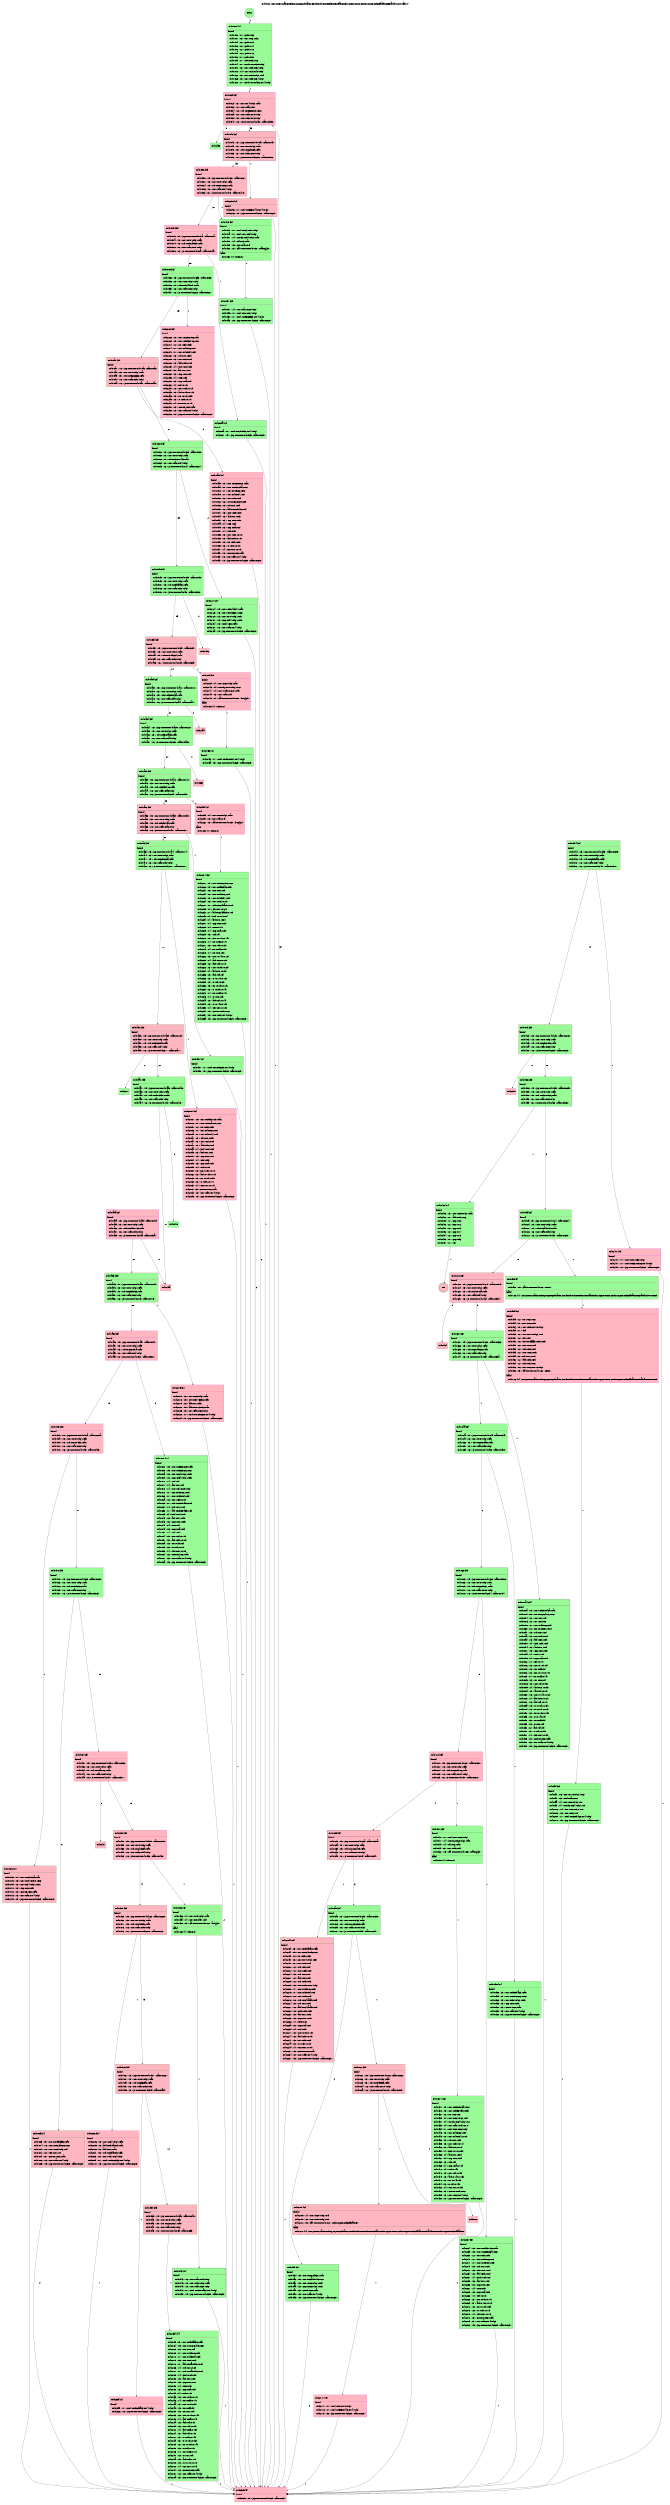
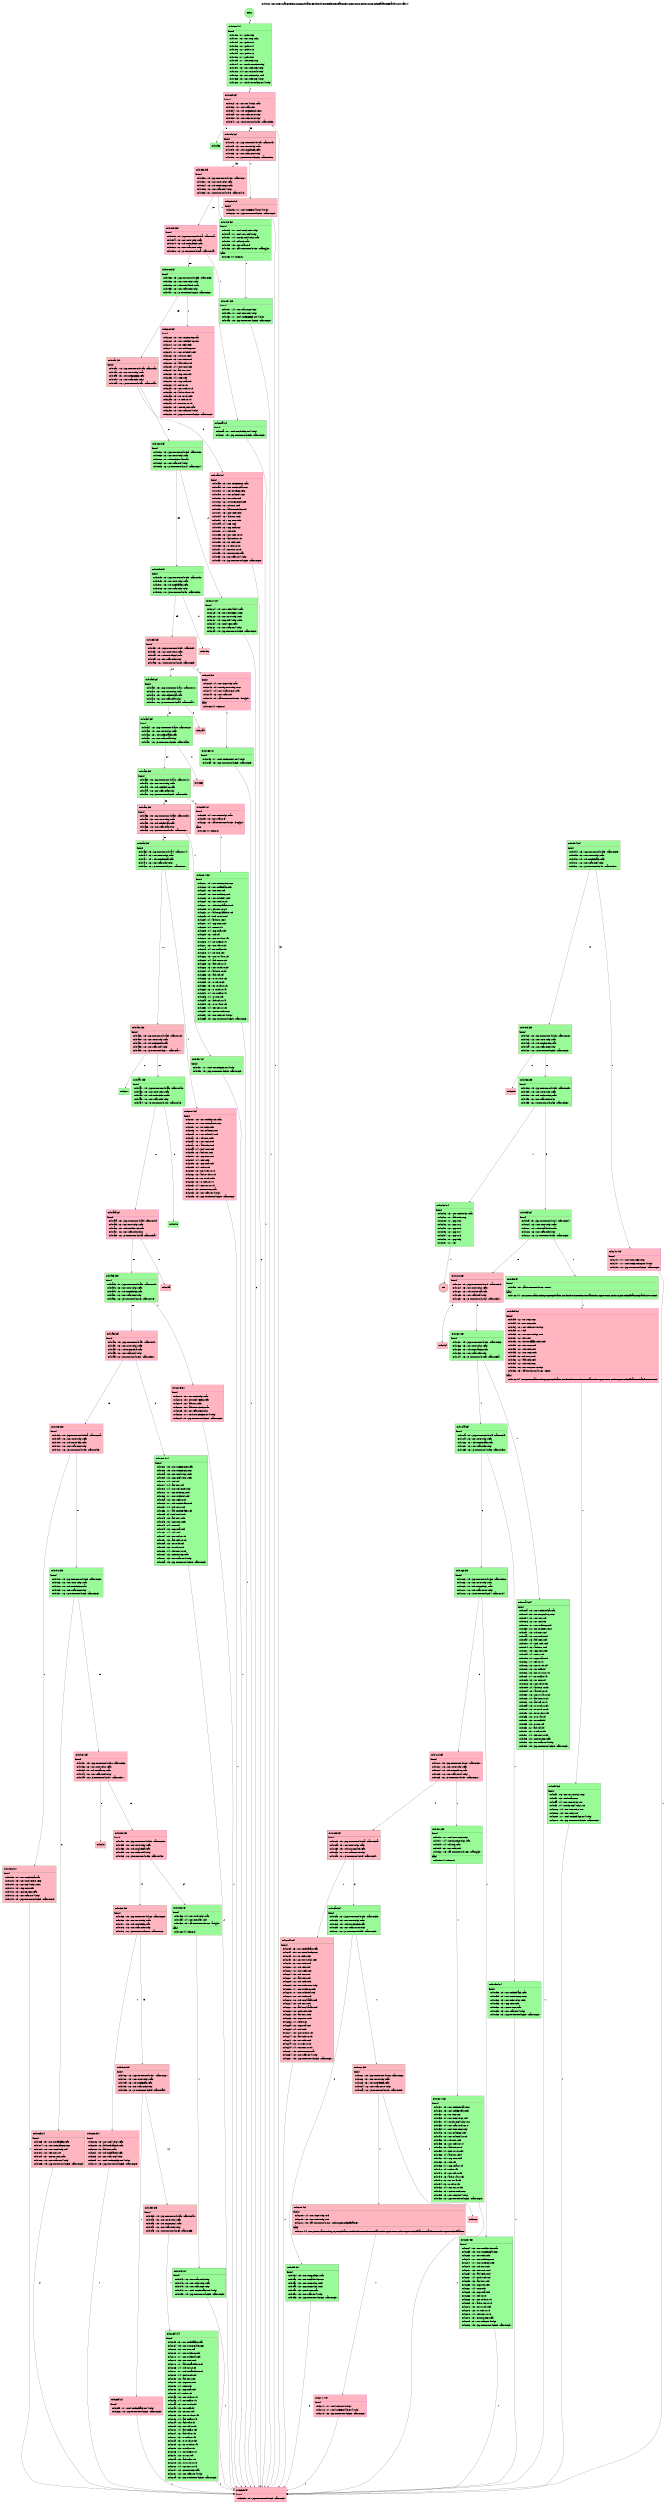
(162, 1195) -> (145, 1158)
(184, 1884) -> (184, 1884)
